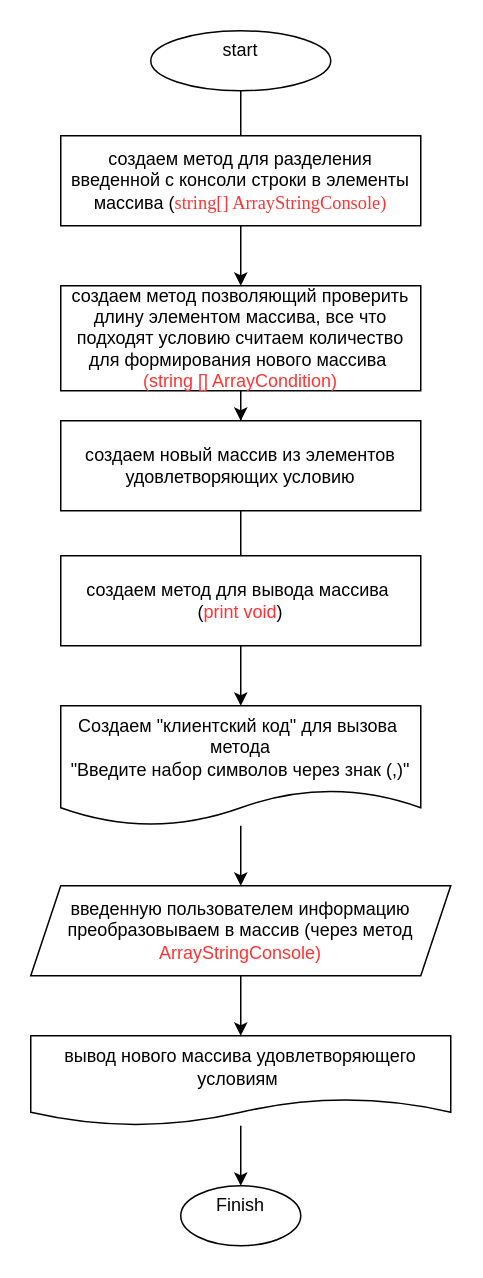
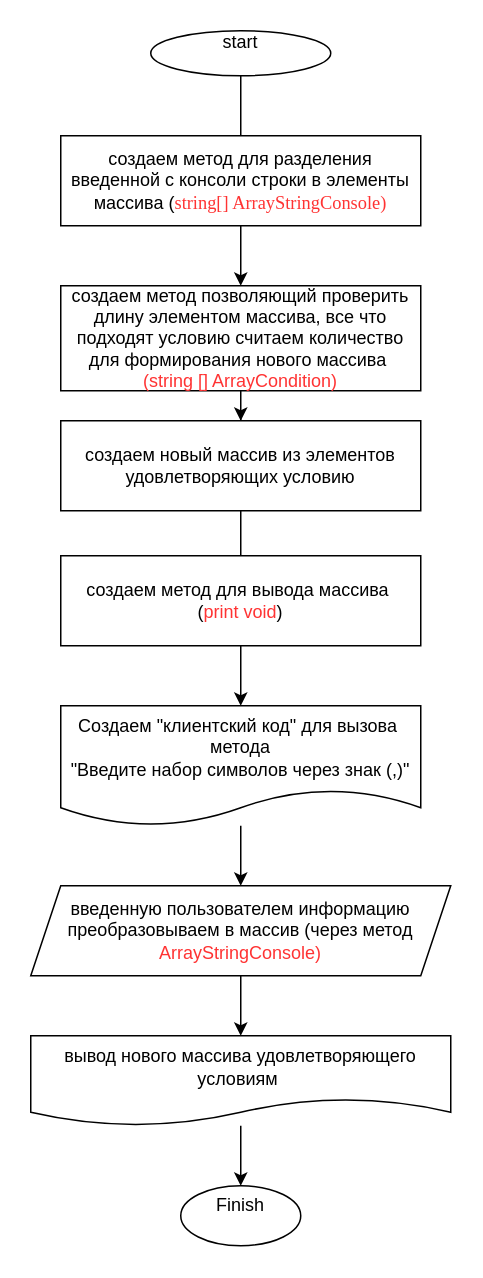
(241, 61) -> (241, 53)
